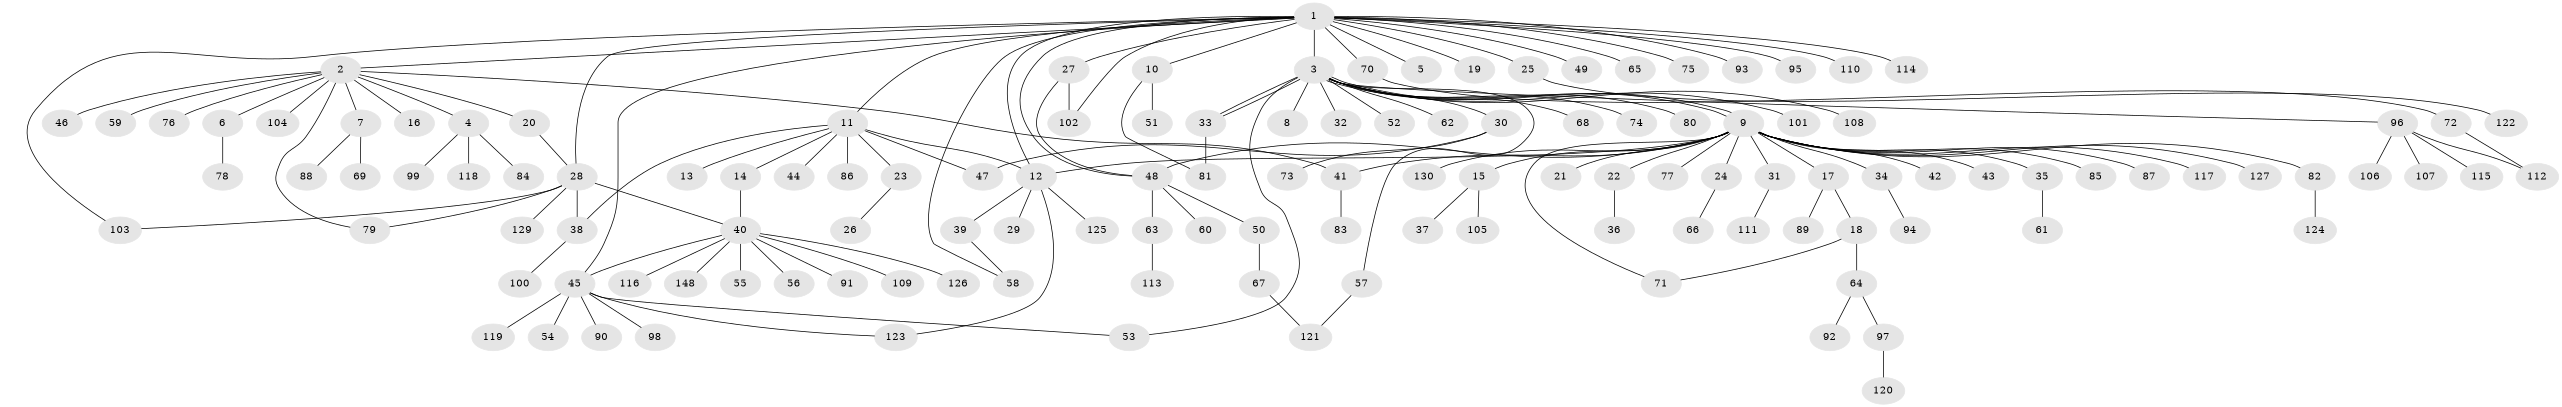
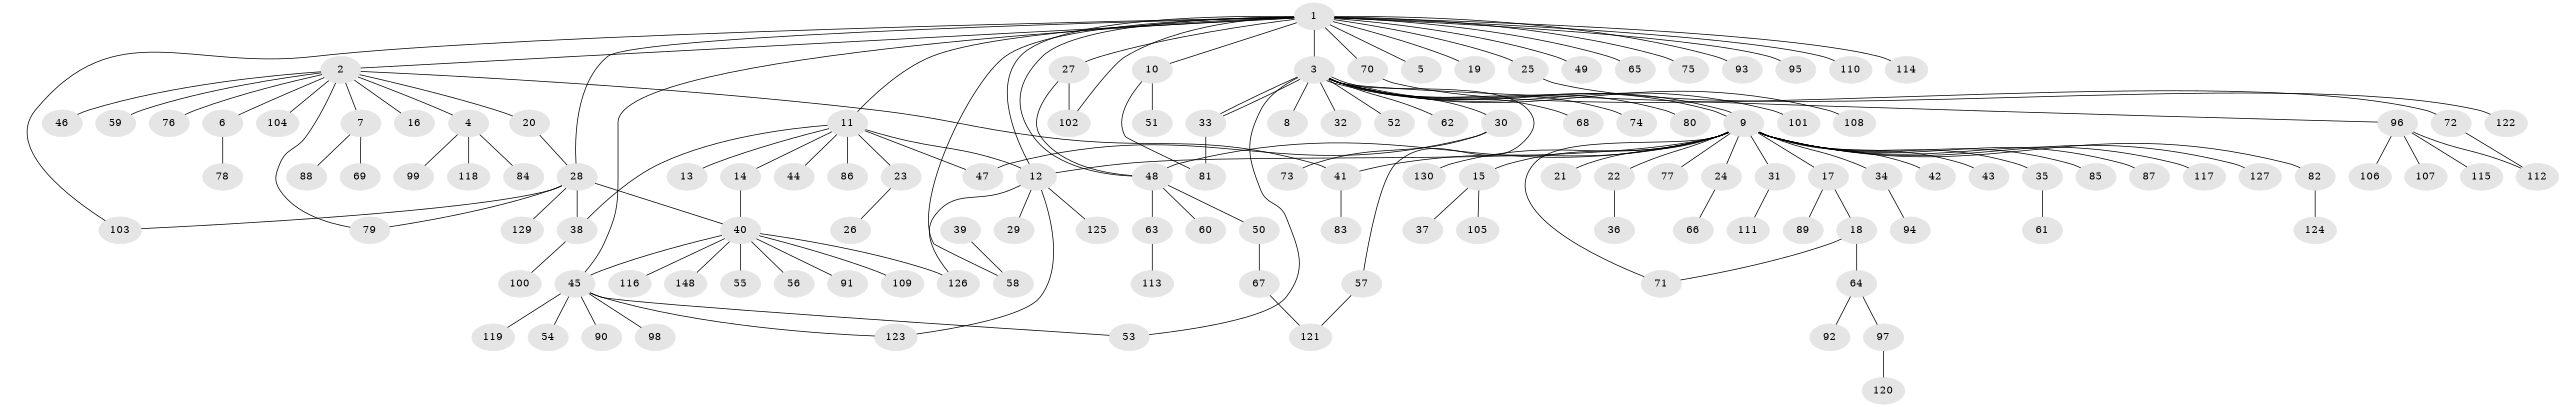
(998, 204) -> (946, 205)
